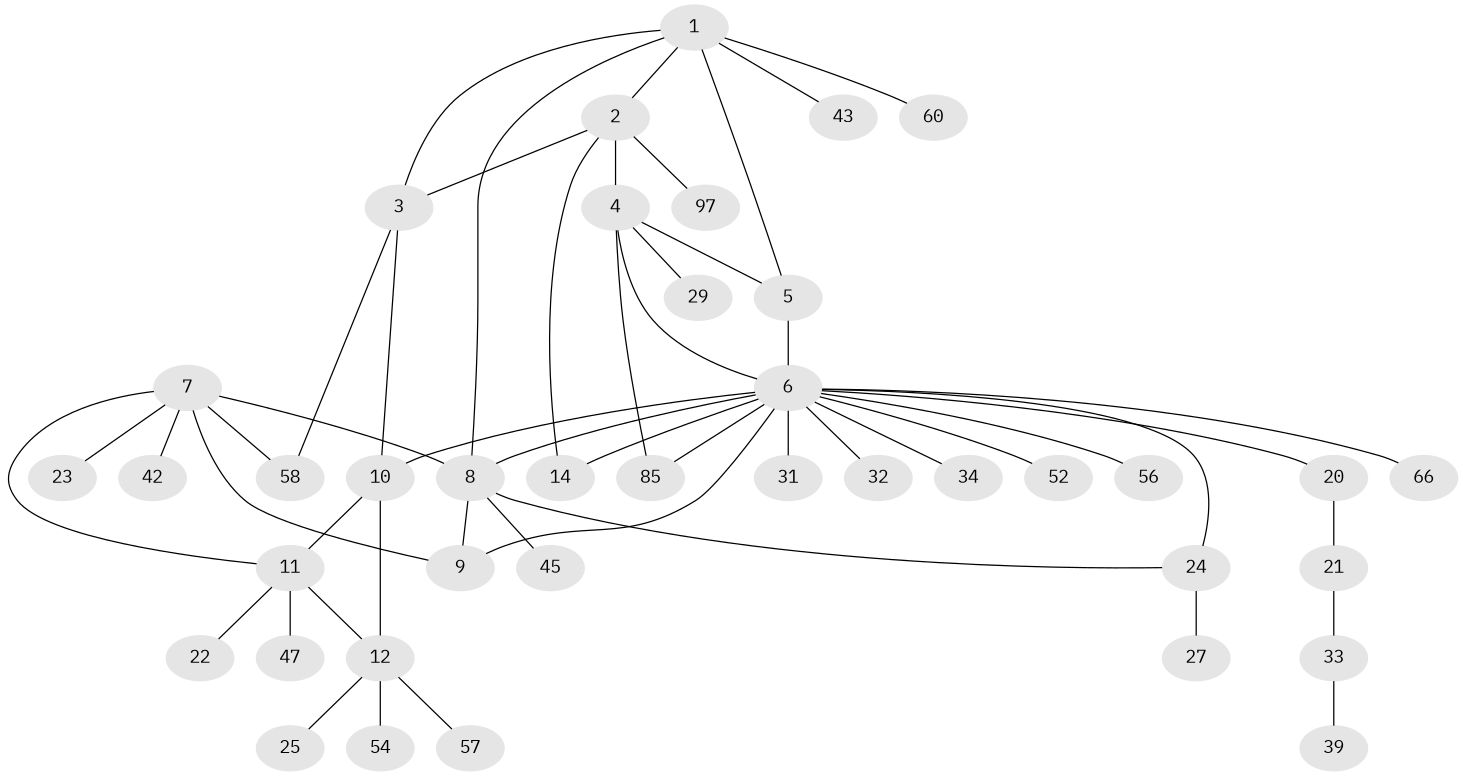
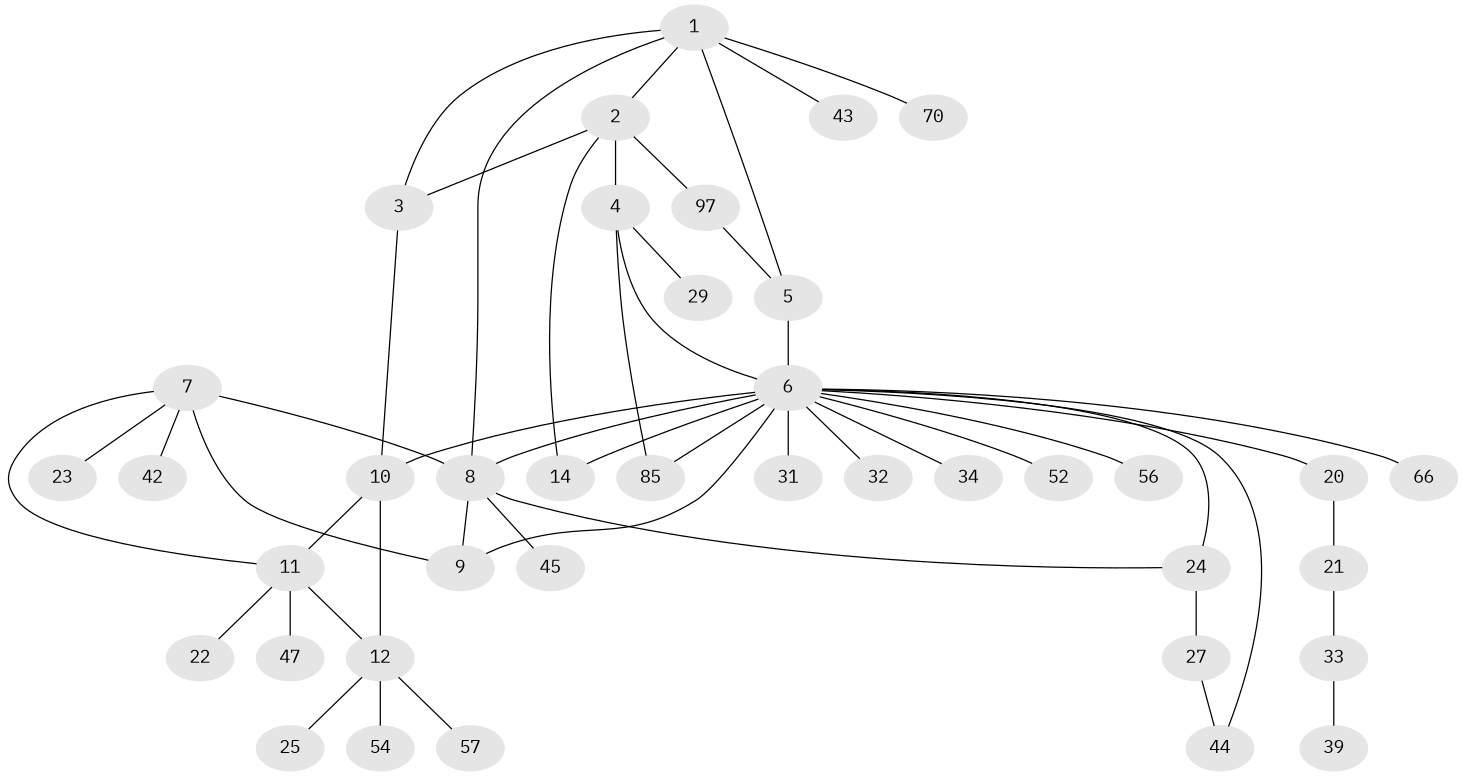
(933, 118) -> (933, 118)
(702, 253) -> (747, 253)
(290, 478) -> none
none -> (1220, 748)
